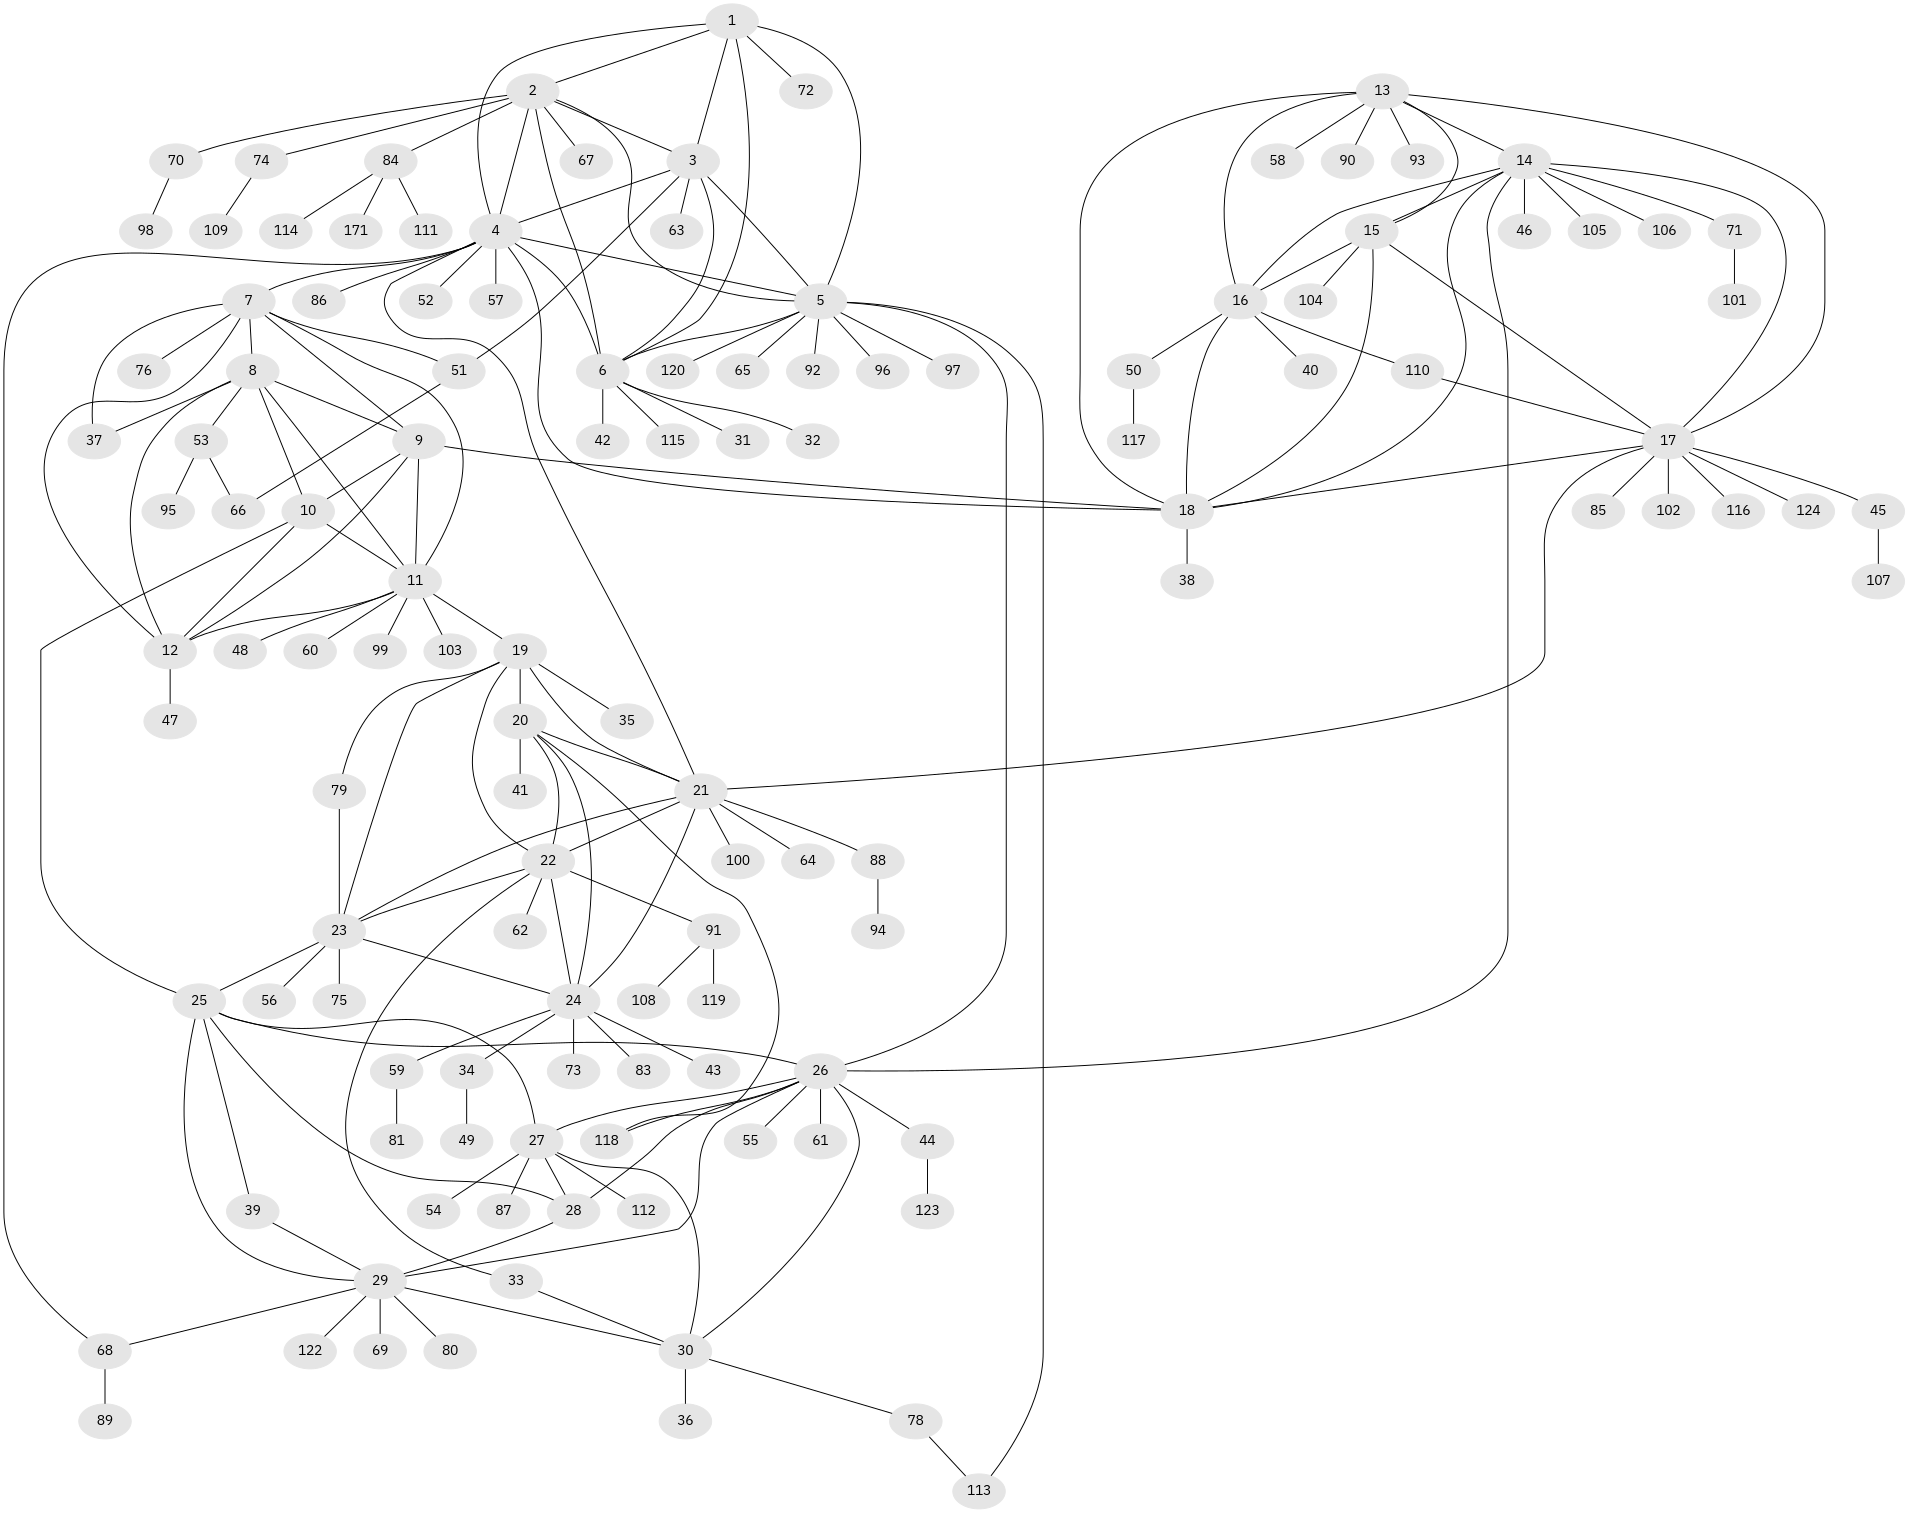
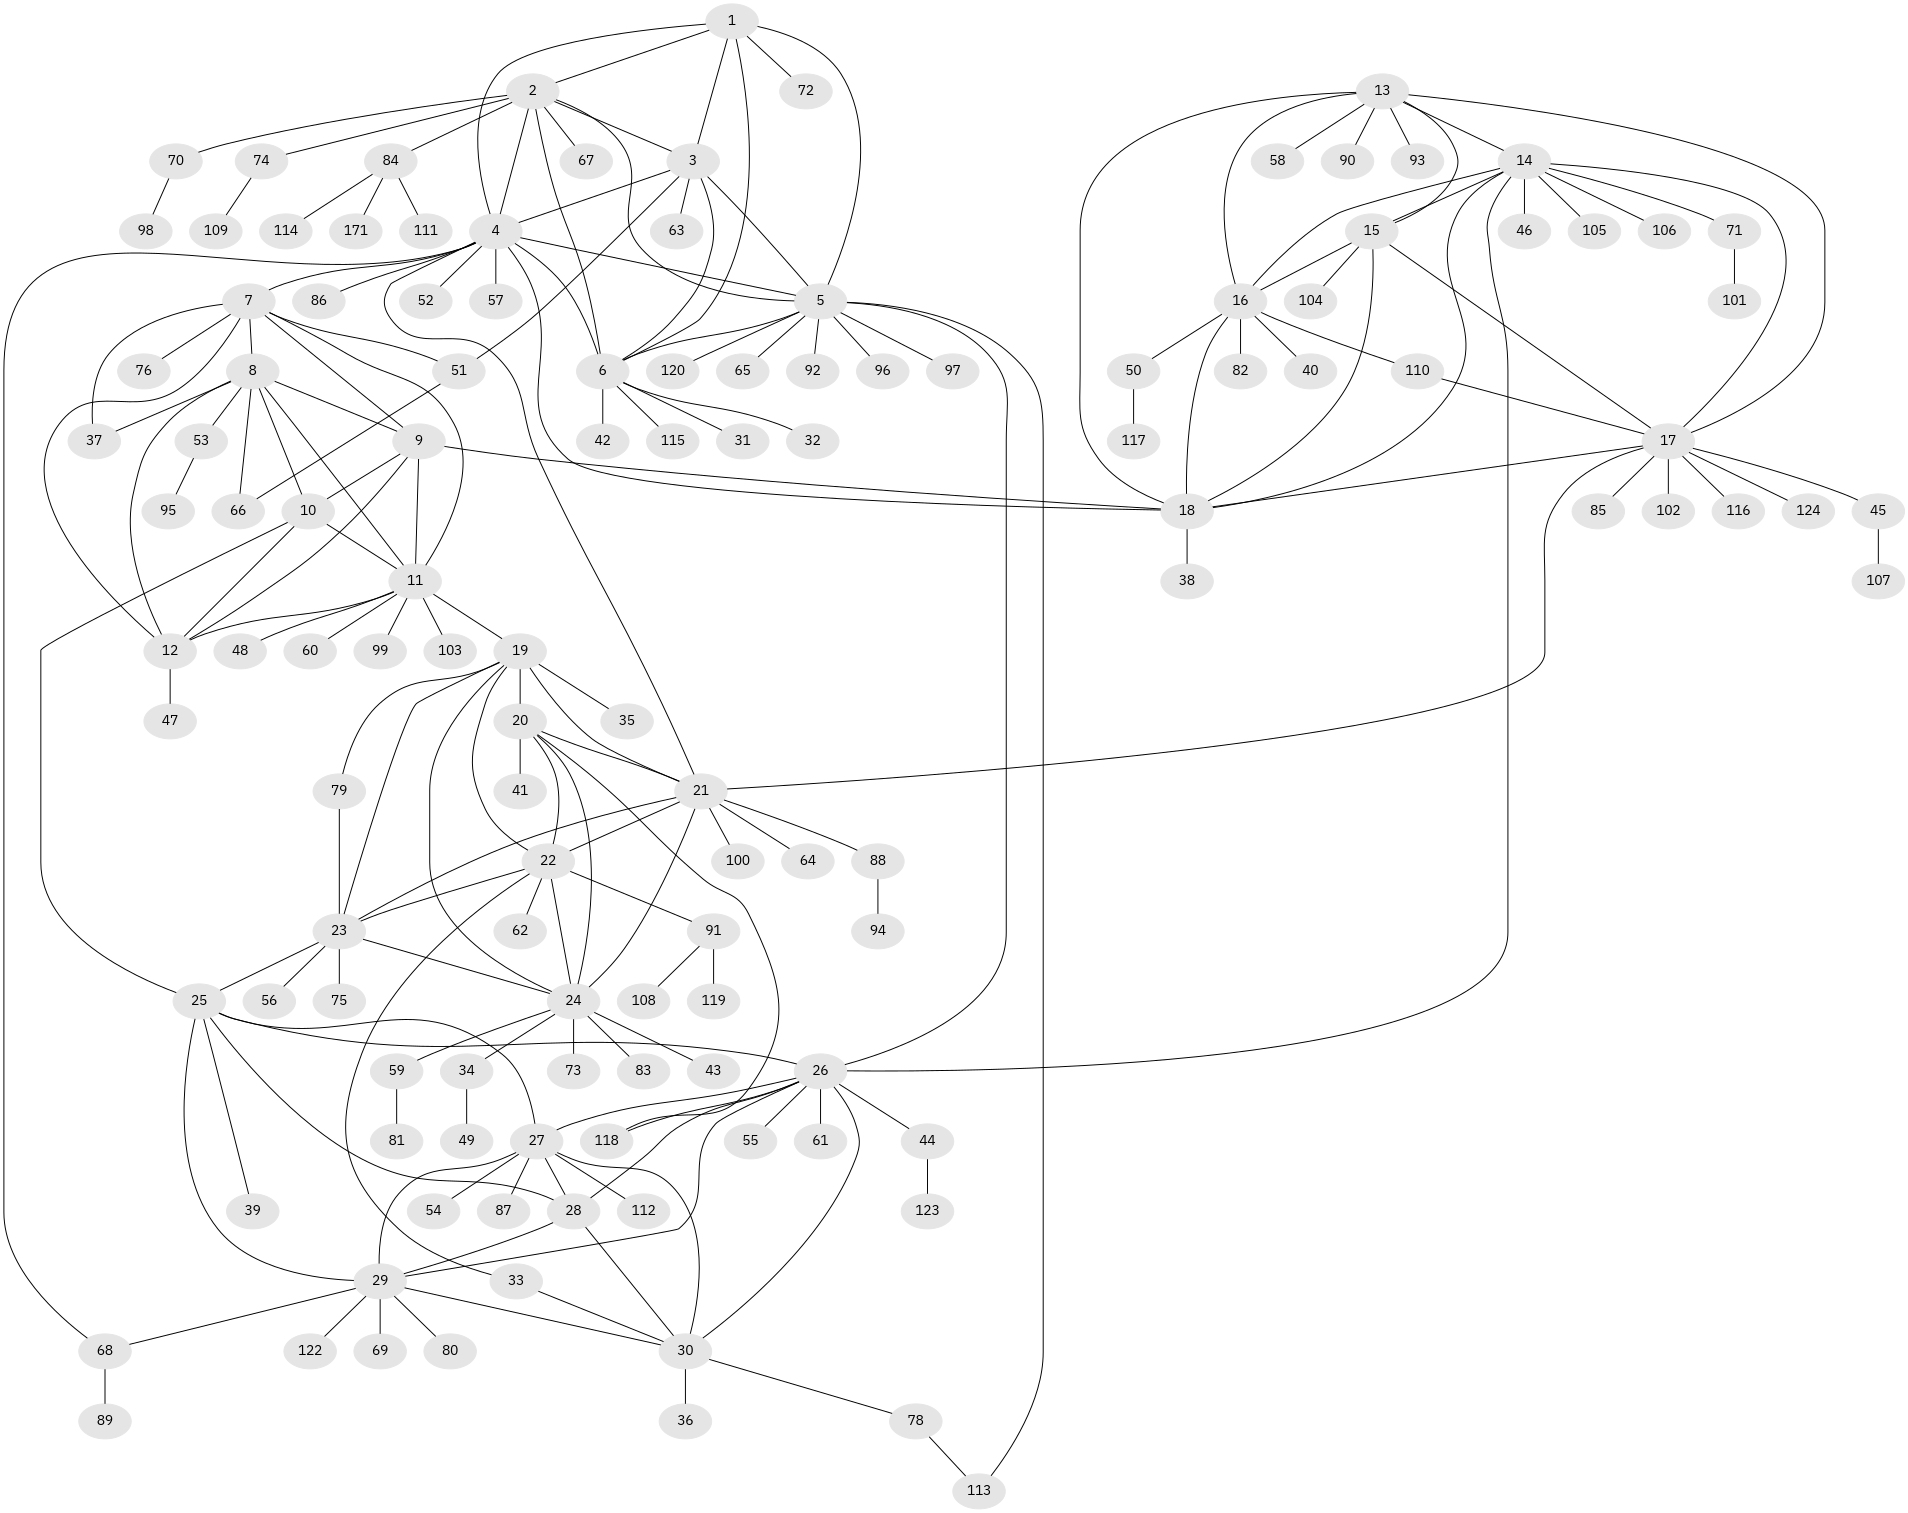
none -> (1241, 371)
(220, 476) -> (245, 441)
none -> (430, 845)
(317, 1246) -> (429, 1173)
none -> (630, 1281)
